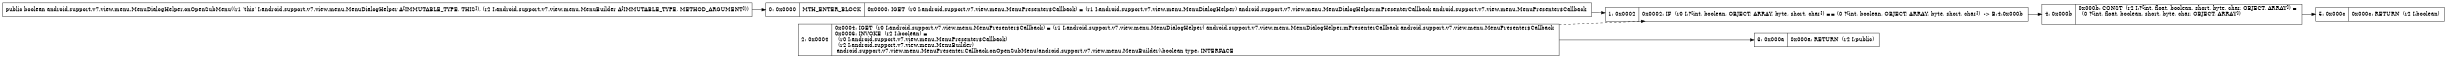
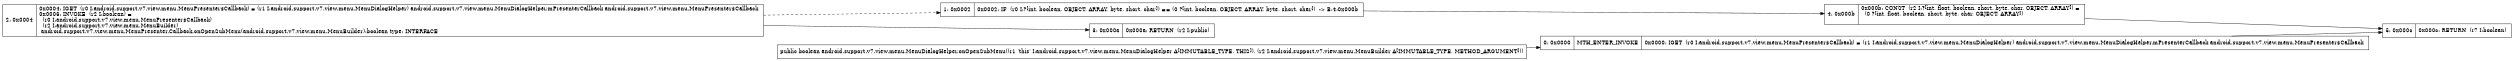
(832, 10) -> (1608, 43)
(1596, 13) -> (2305, 34)
(2397, 14) -> (2463, 31)
